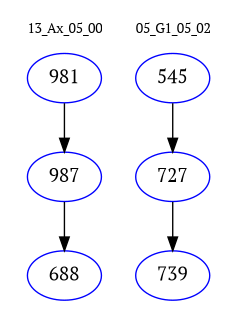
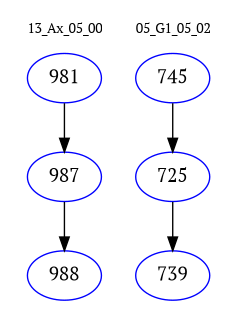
(173, 78) -> (173, 78)
(173, 177) -> (173, 177)
(64, 276) -> (64, 276)
